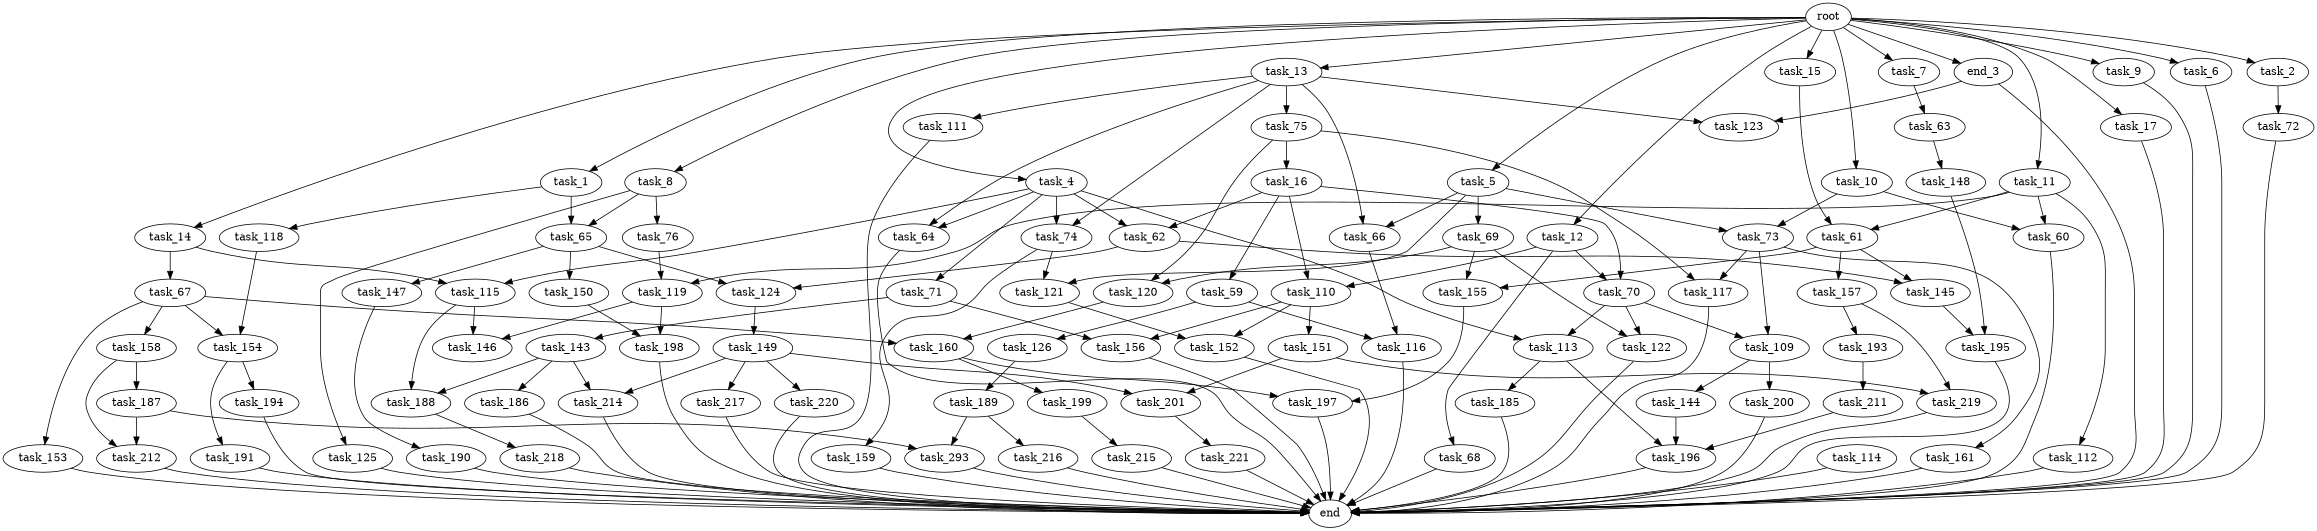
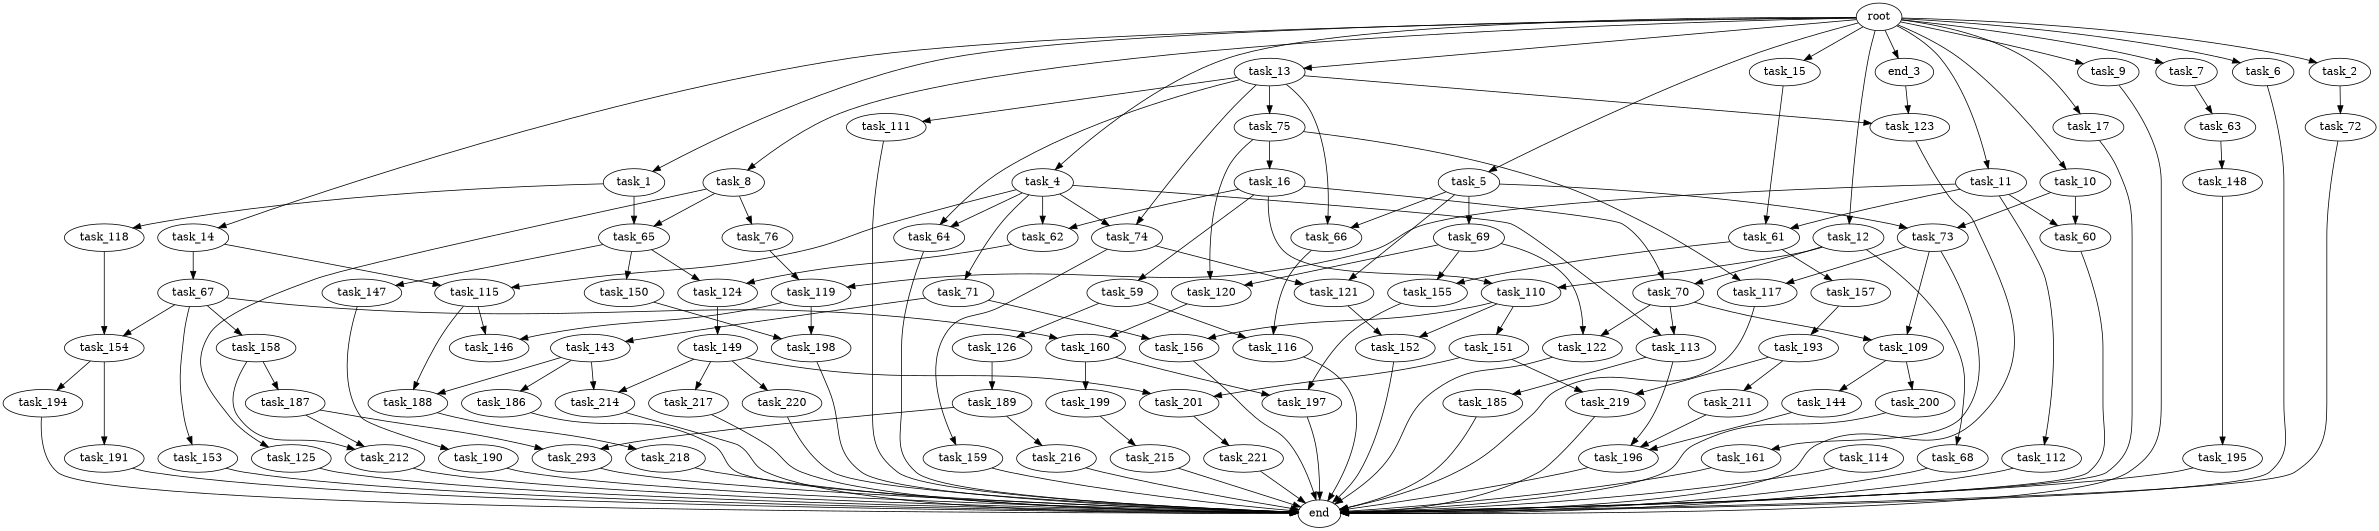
(1930, 293) -> none
(1911, 336) -> (1715, 372)
(2110, 475) -> (1801, 462)
